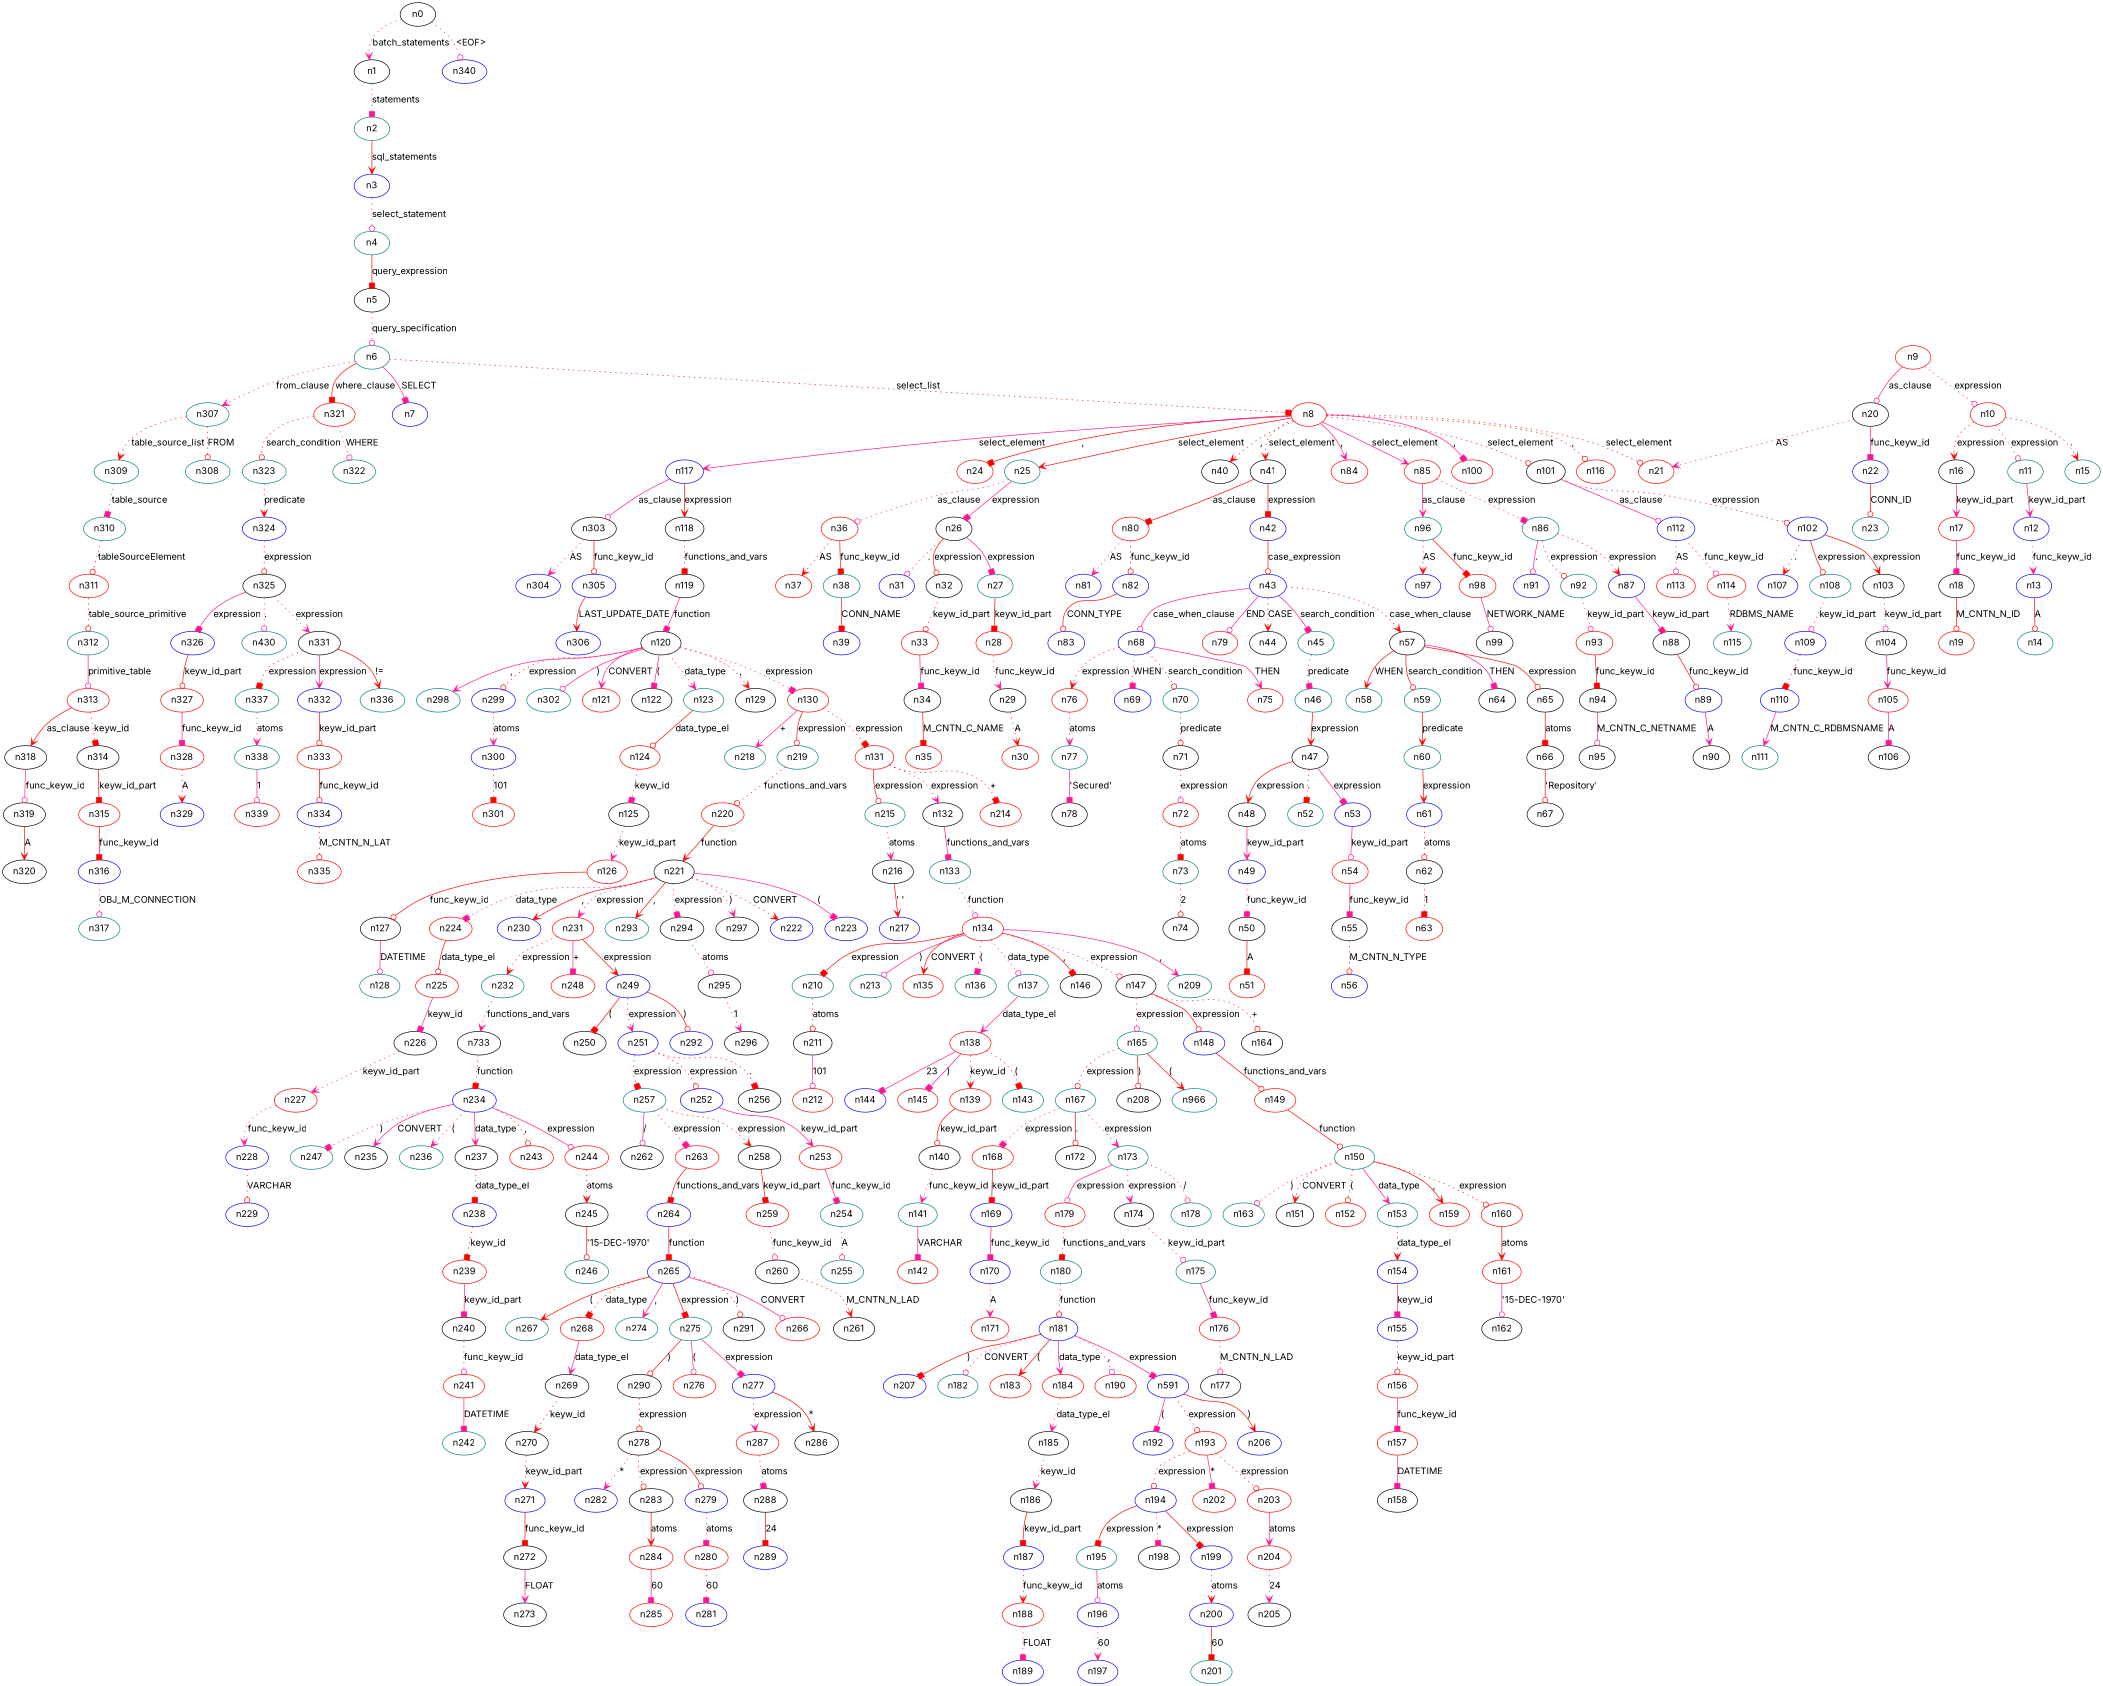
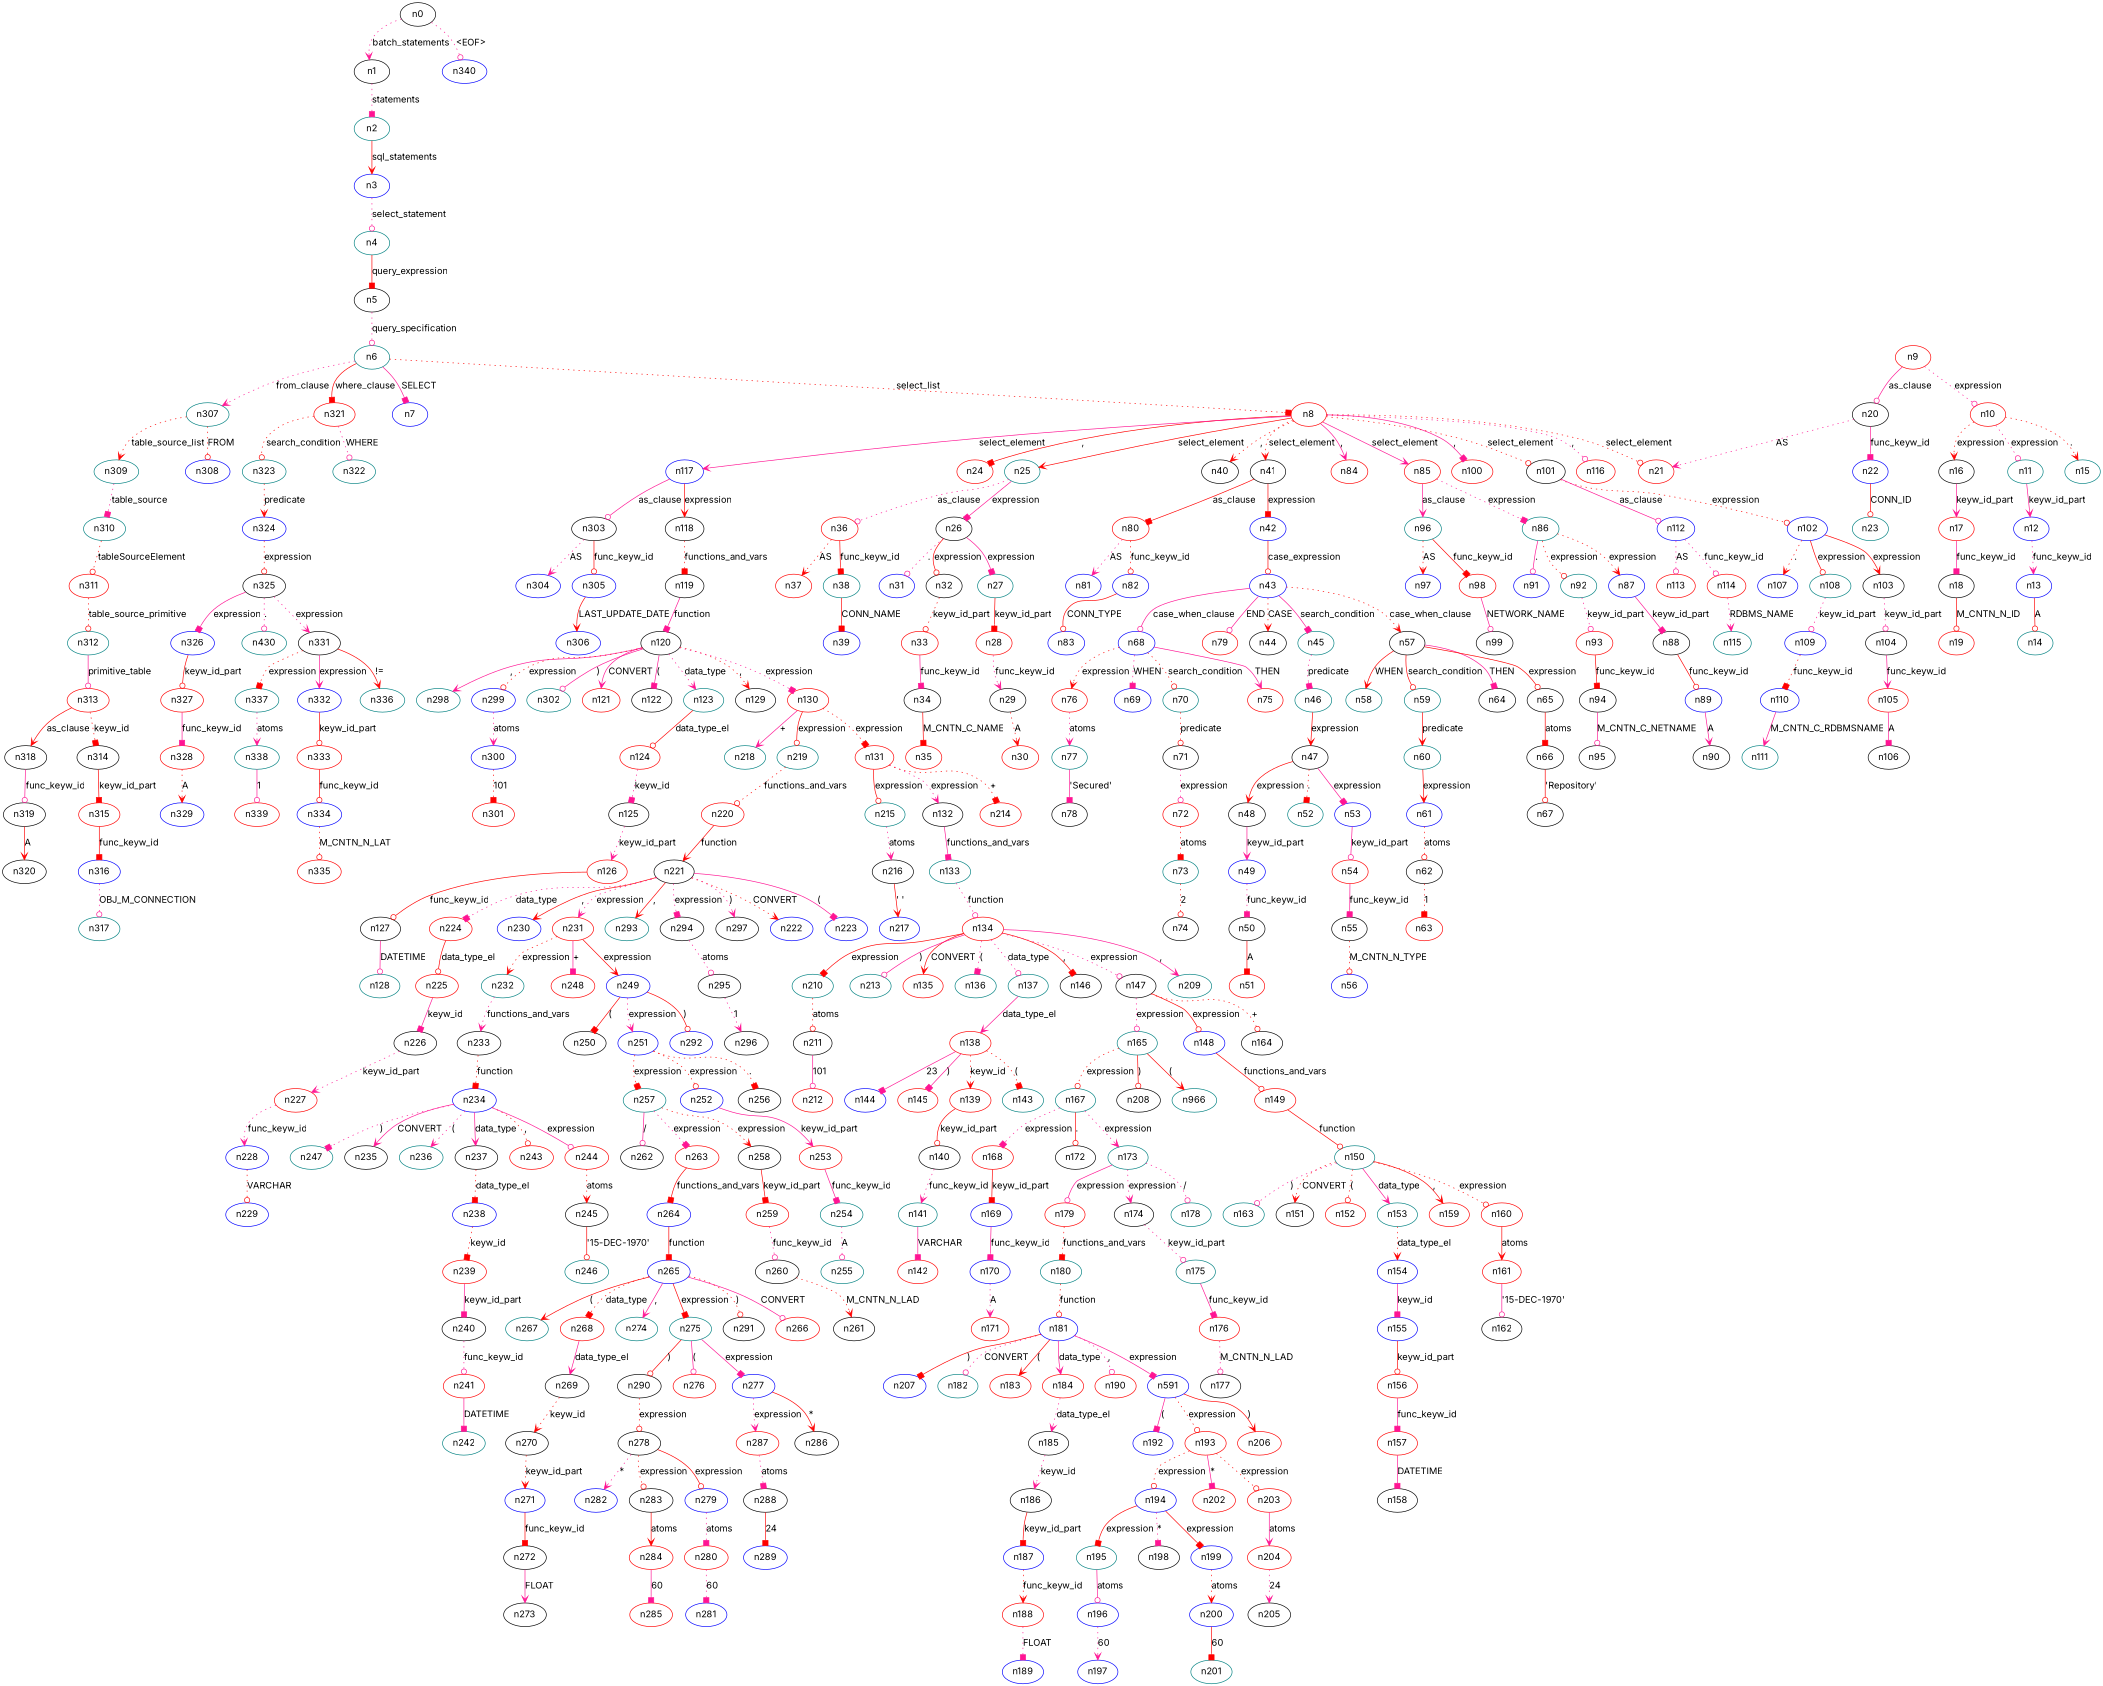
(1459, 422) -> (1459, 422)
(208, 472) -> (208, 472)
(479, 1043) -> (479, 1043)
(1397, 1355) -> (1397, 1355)
(1259, 1443) -> (1259, 1443)
